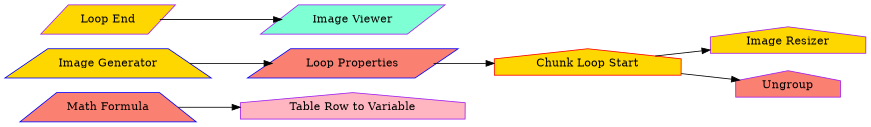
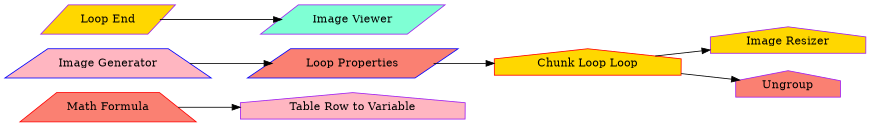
(108, 63) -> (108, 63)
(588, 63) -> (588, 63)
(108, 107) -> (108, 107)
